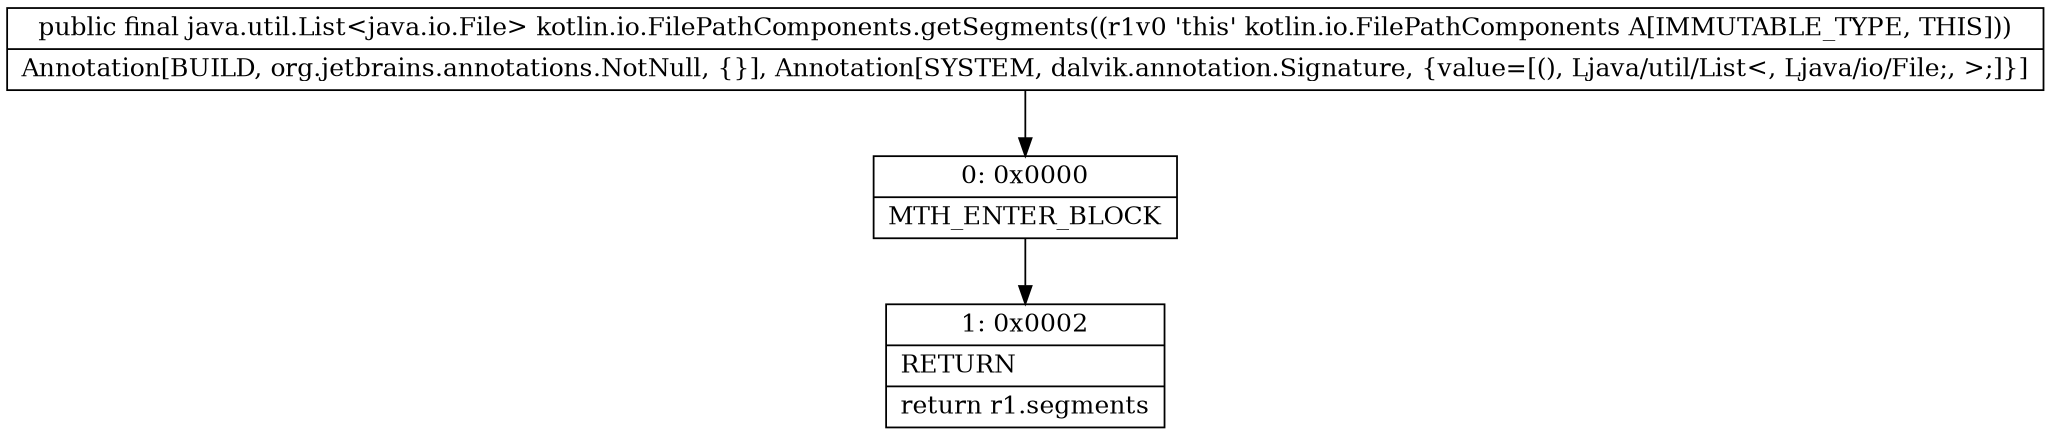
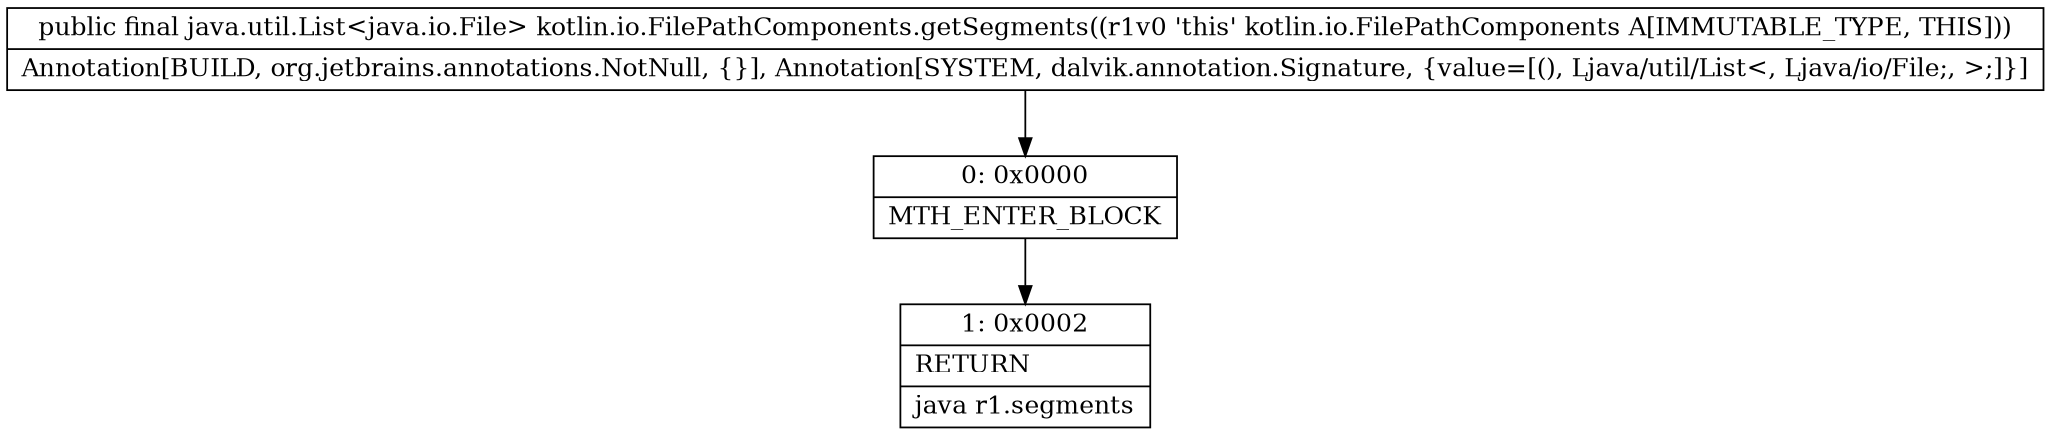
(1025, 406) -> (1025, 406)
